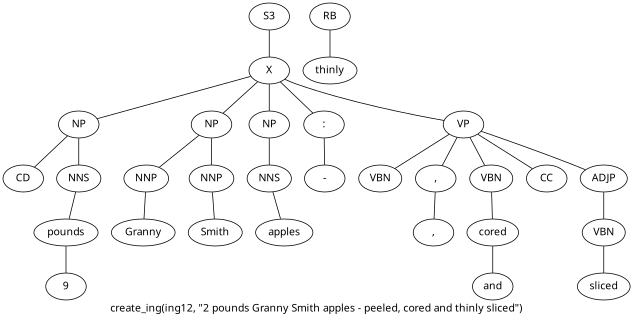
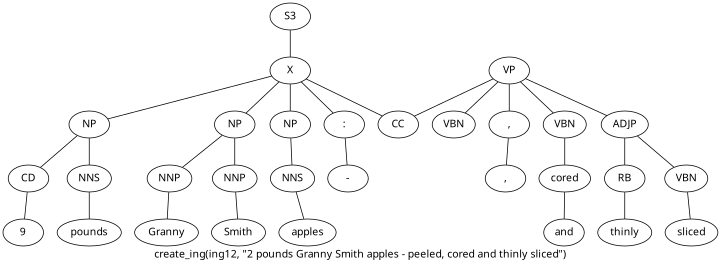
(363, 104) -> (344, 97)
none -> (625, 152)
(66, 260) -> (26, 206)
